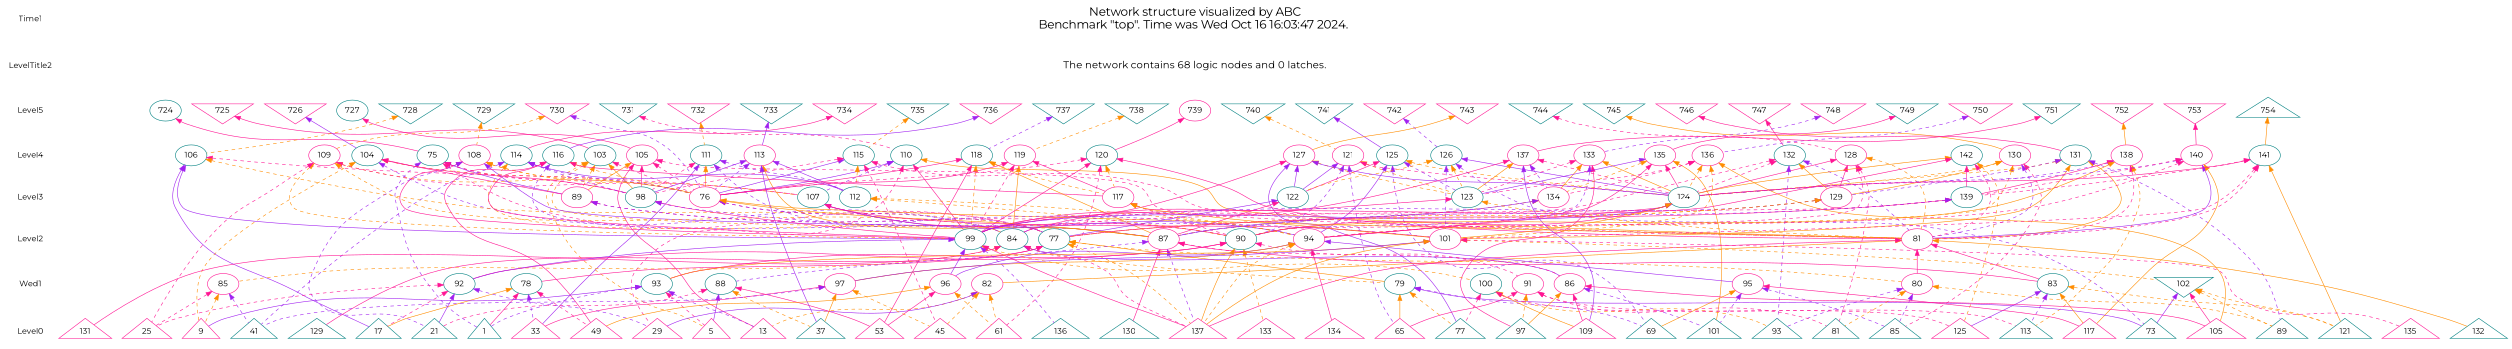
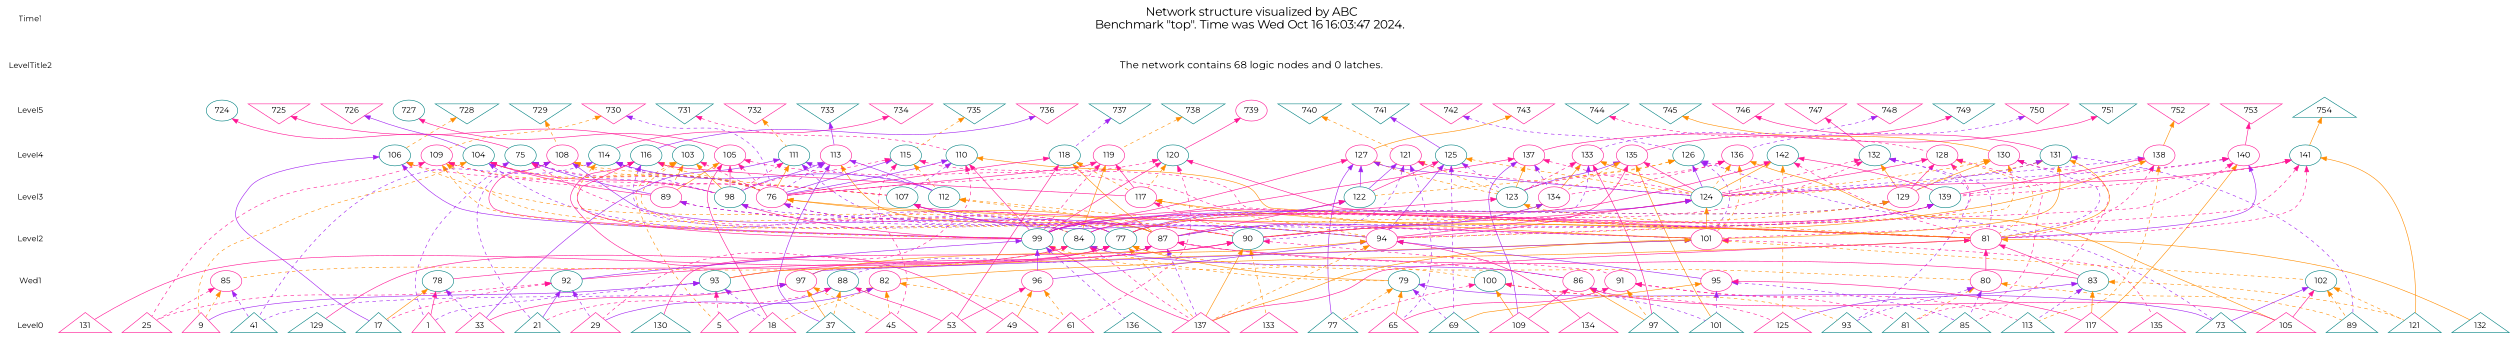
(538, 180) -> (627, 180)
(973, 199) -> none
(2184, 284) -> (2321, 281)
(565, 310) -> none
(484, 332) -> (429, 326)
(763, 332) -> (773, 326)
